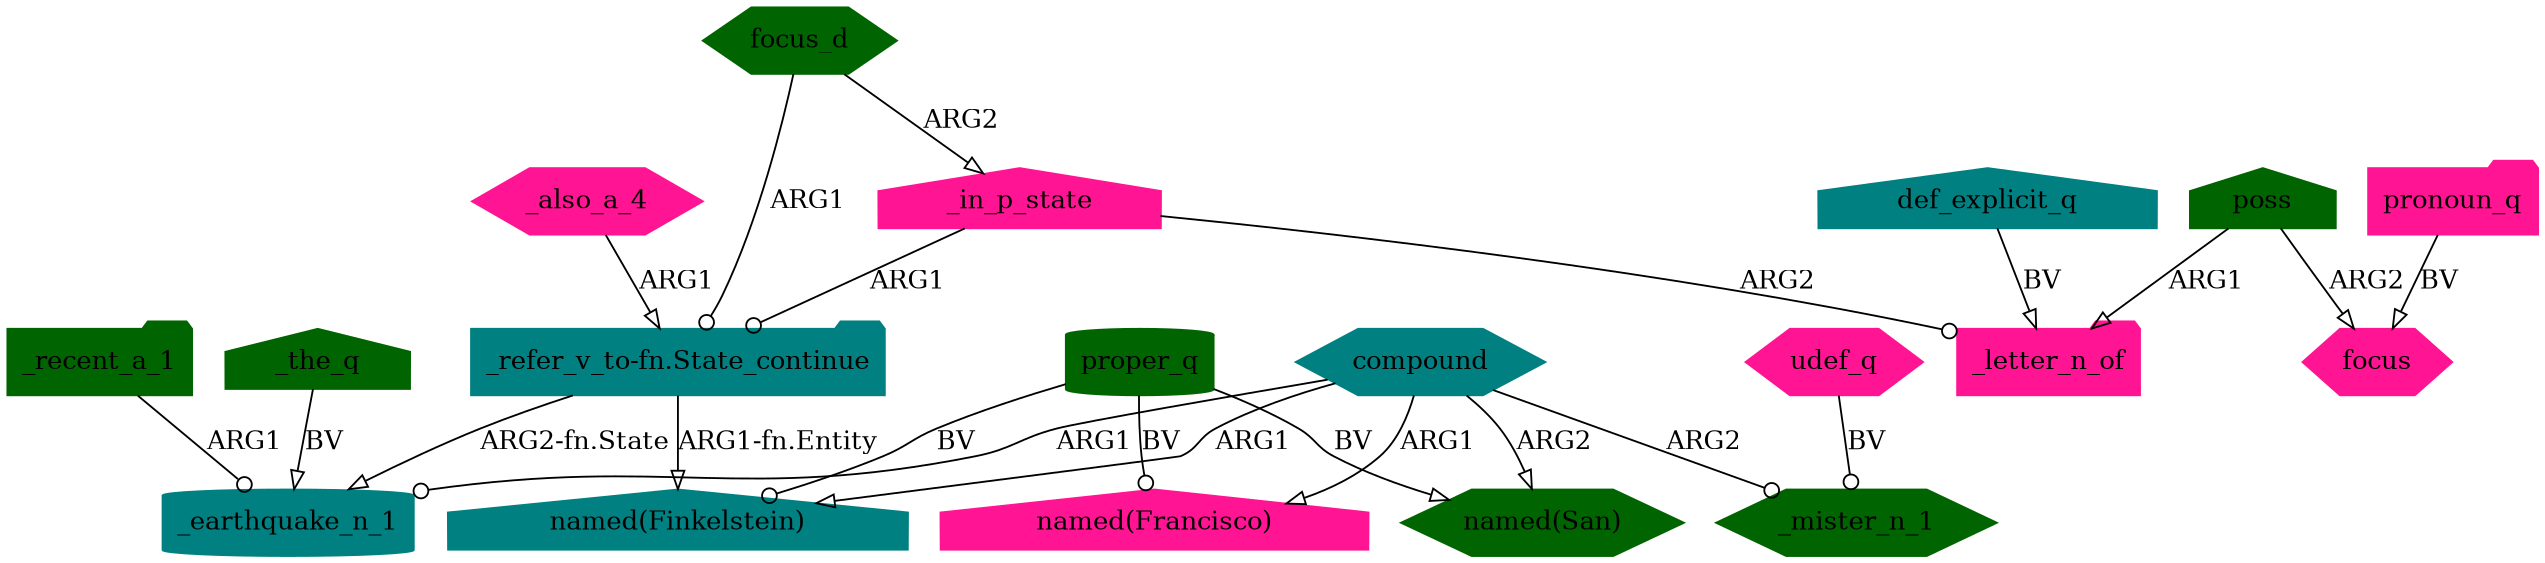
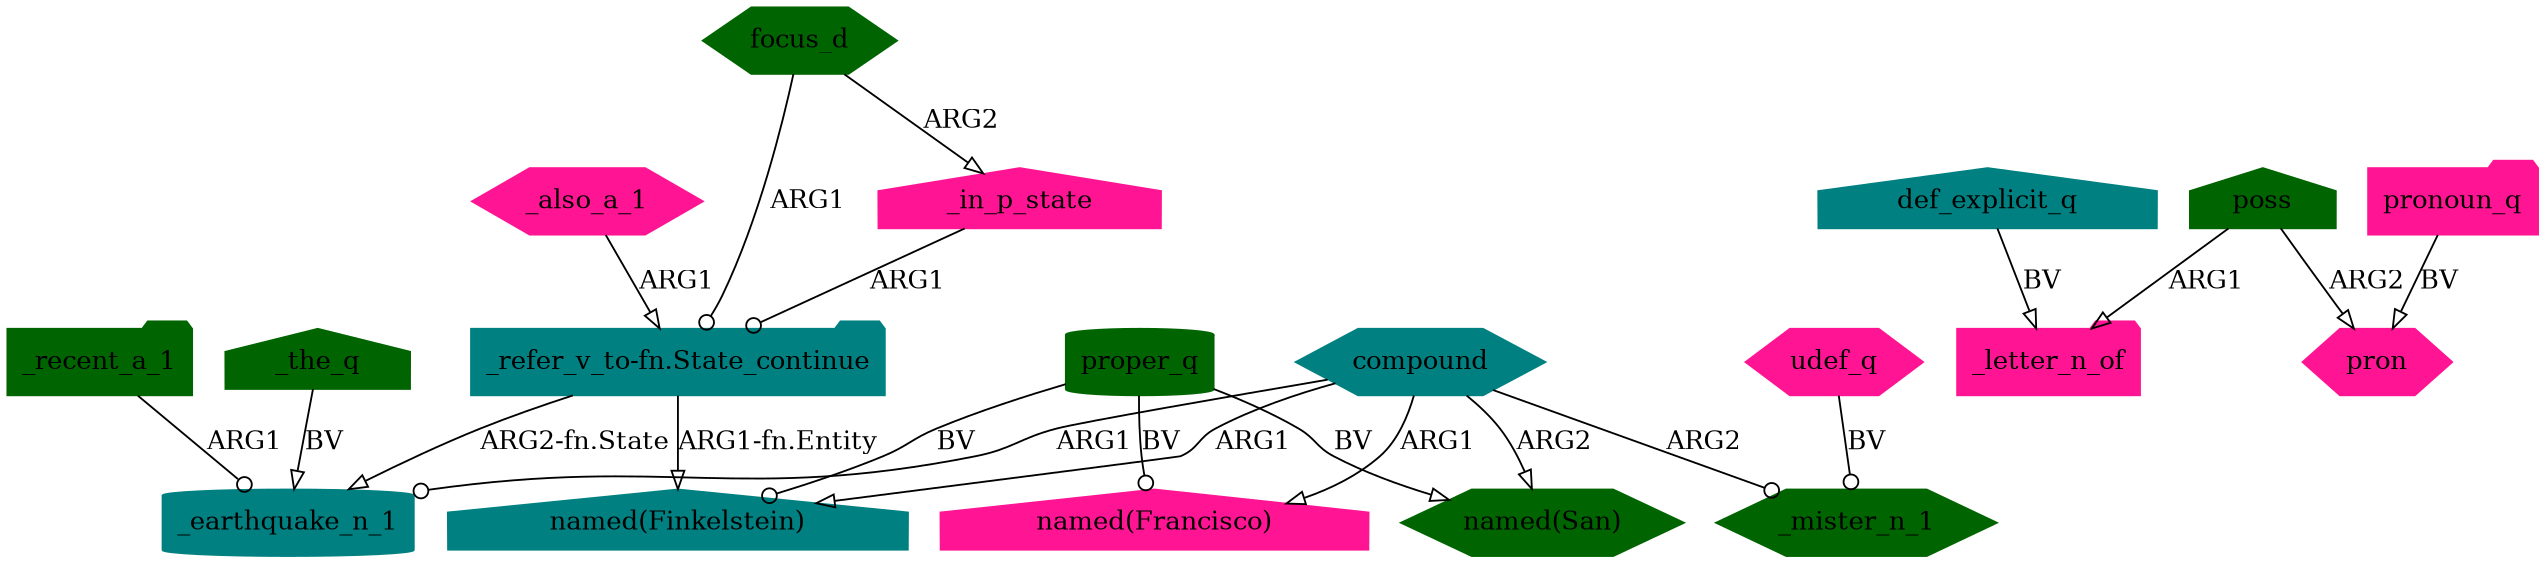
(587, 201) -> (587, 201)
(1553, 263) -> none
(2377, 362) -> (2377, 362)
